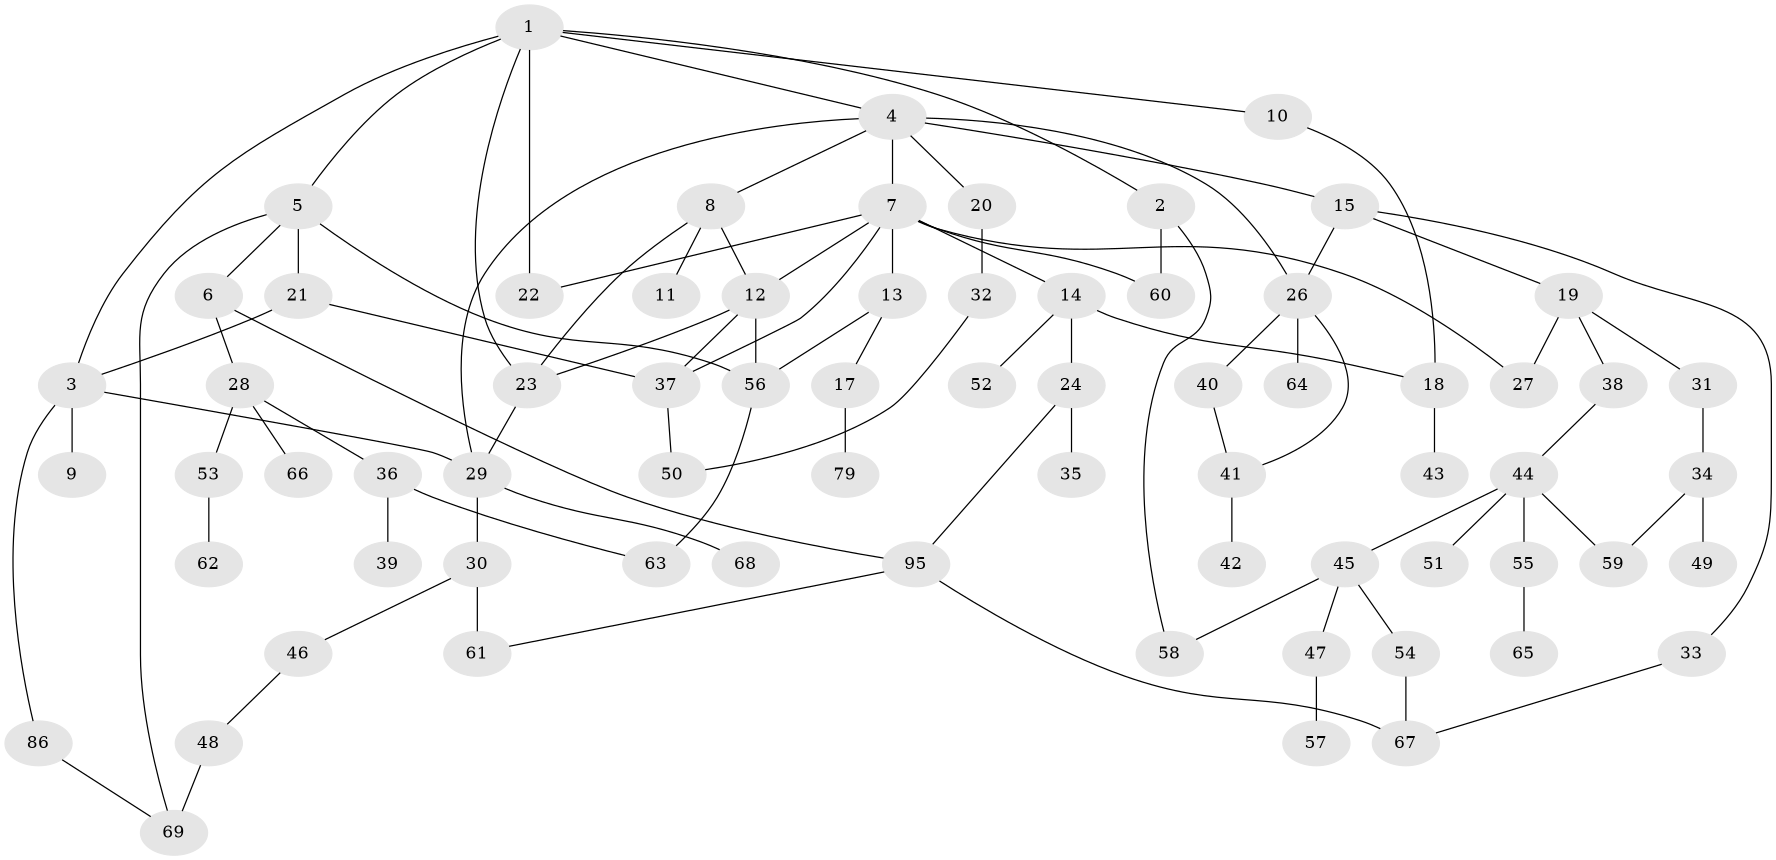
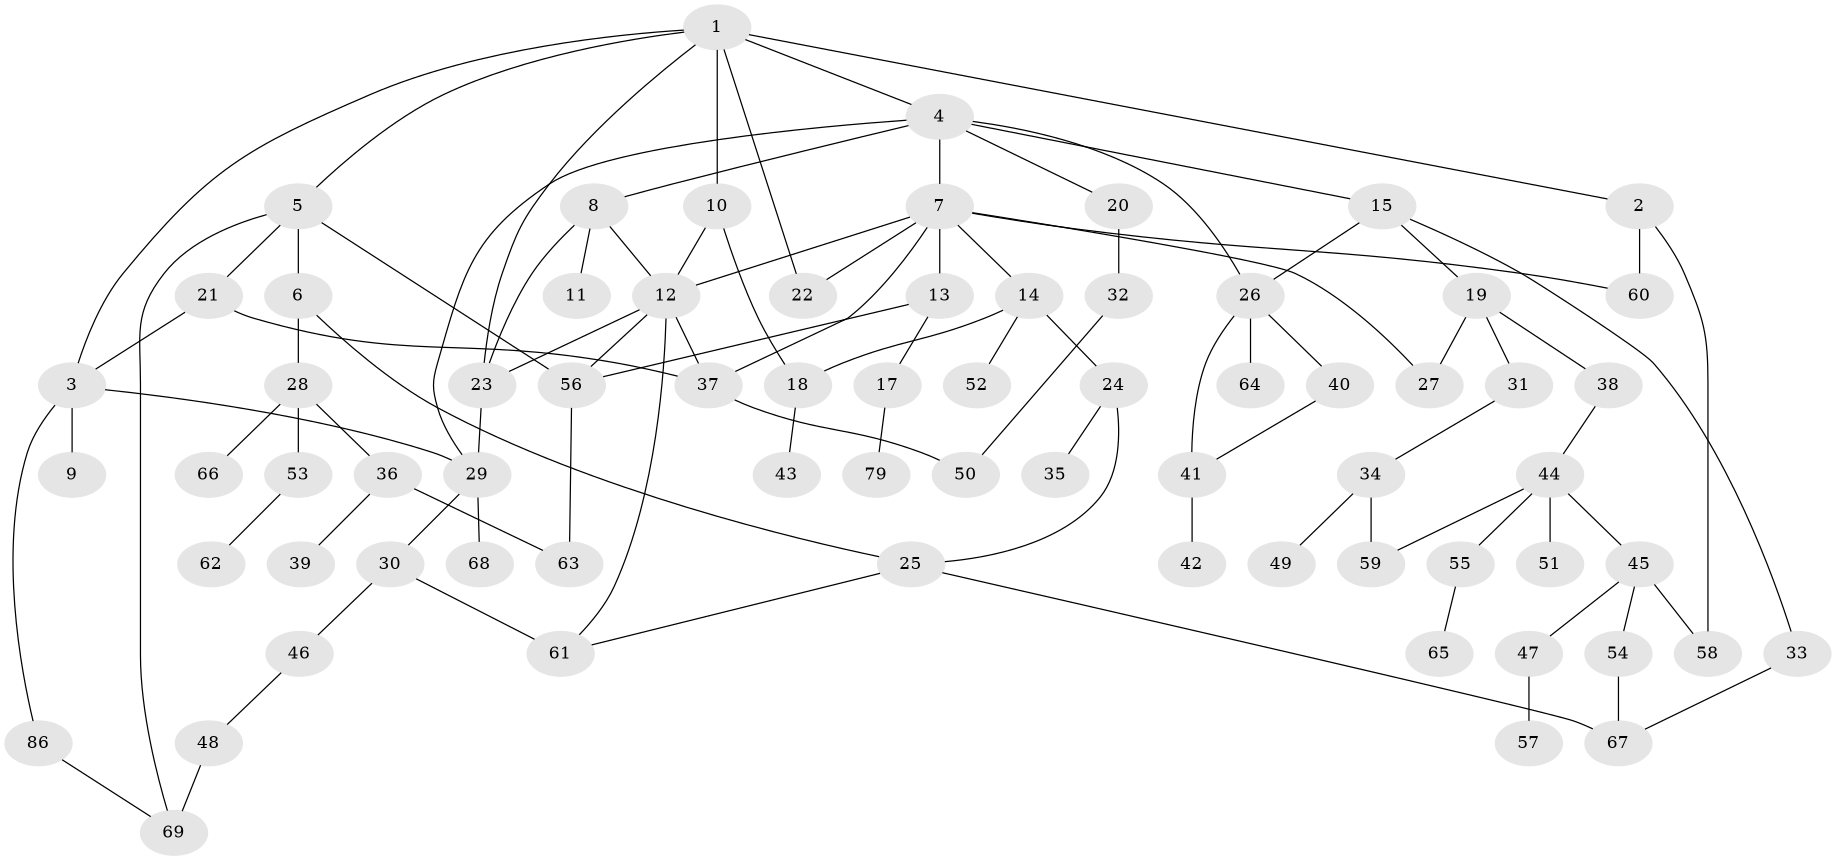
none -> (692, 251)
none -> (647, 484)
(916, 564) -> (911, 564)
